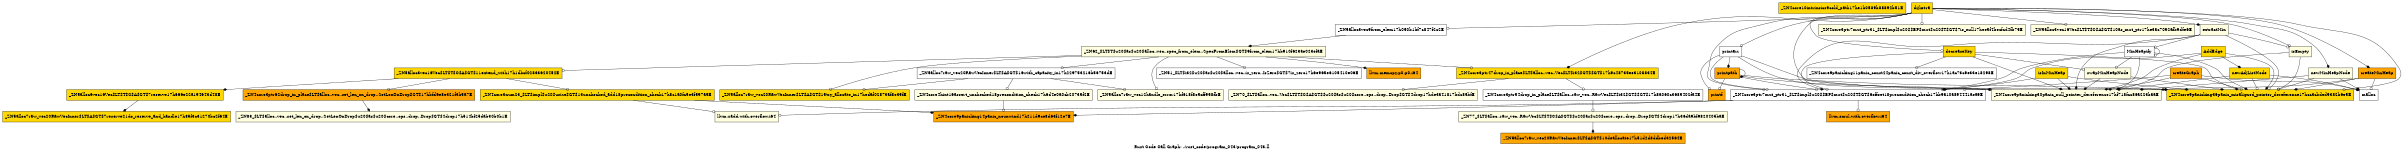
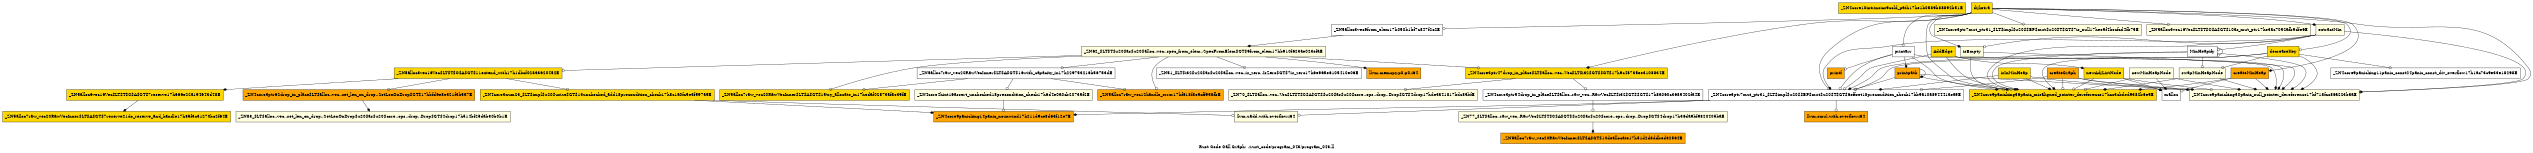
(2113, 13) -> (1933, 23)
(2209, 19) -> none
(1723, 81) -> none
(1161, 95) -> (1161, 95)
